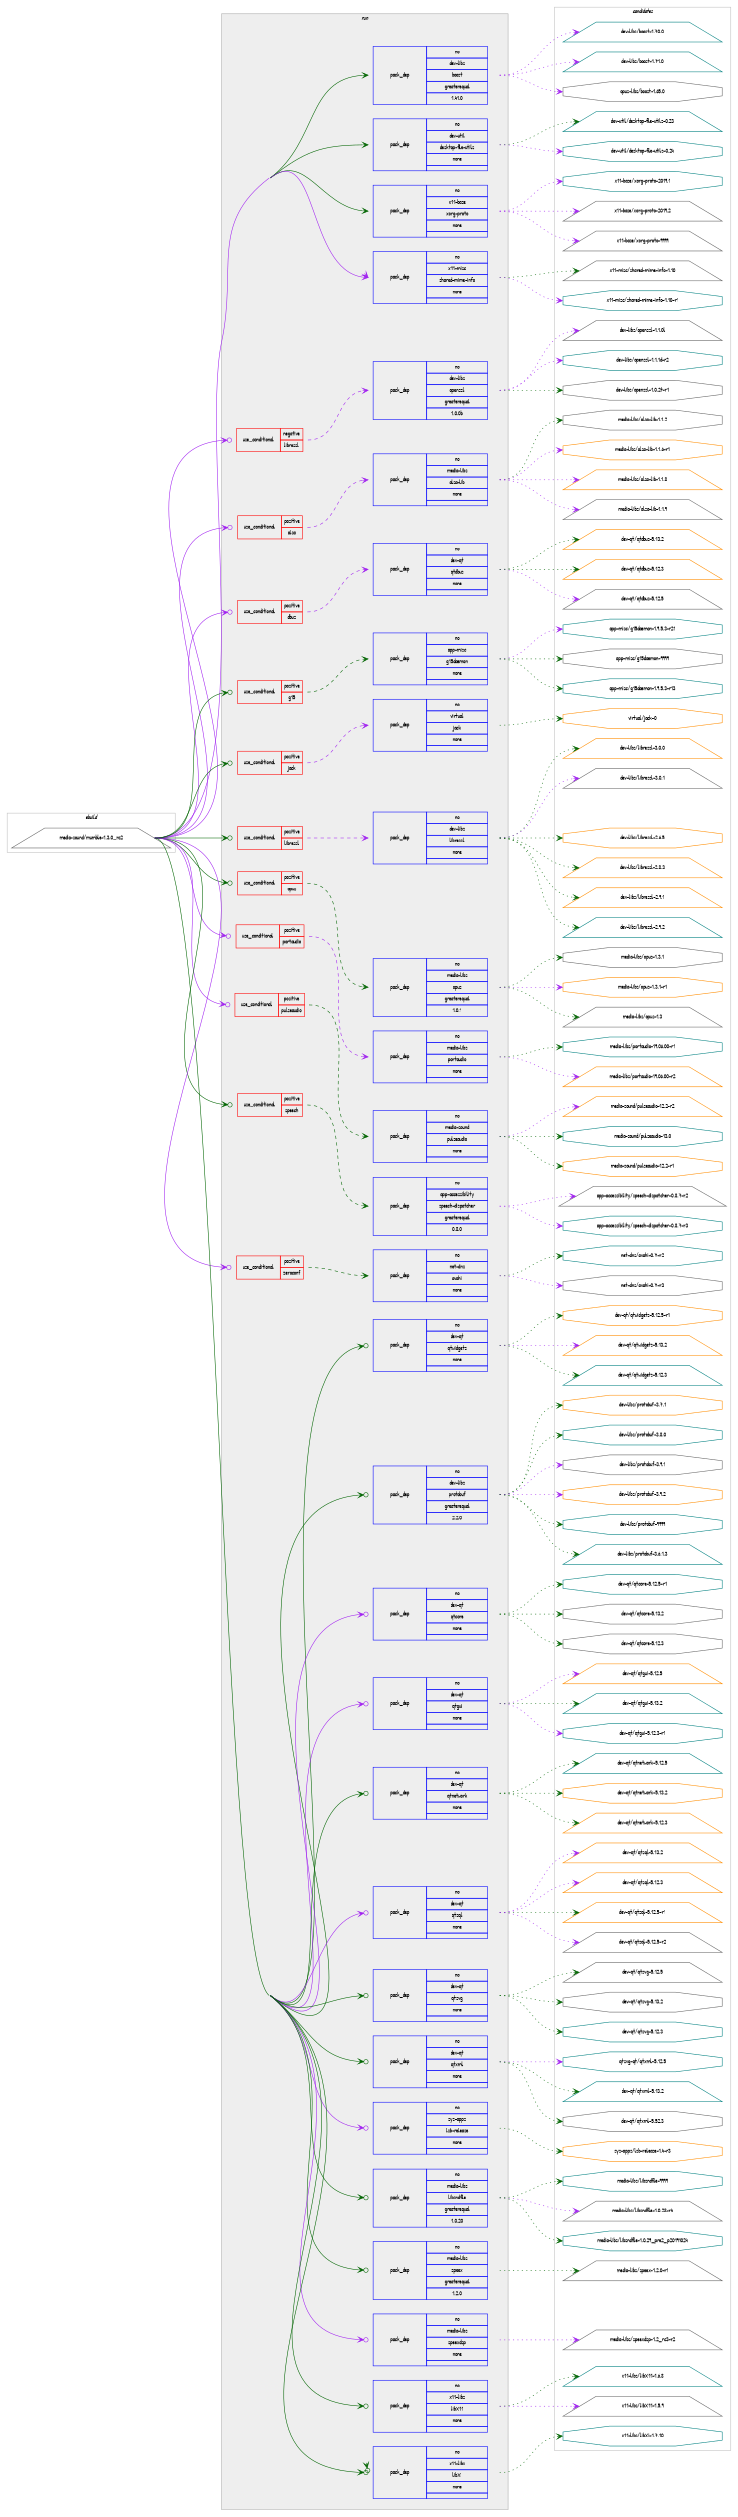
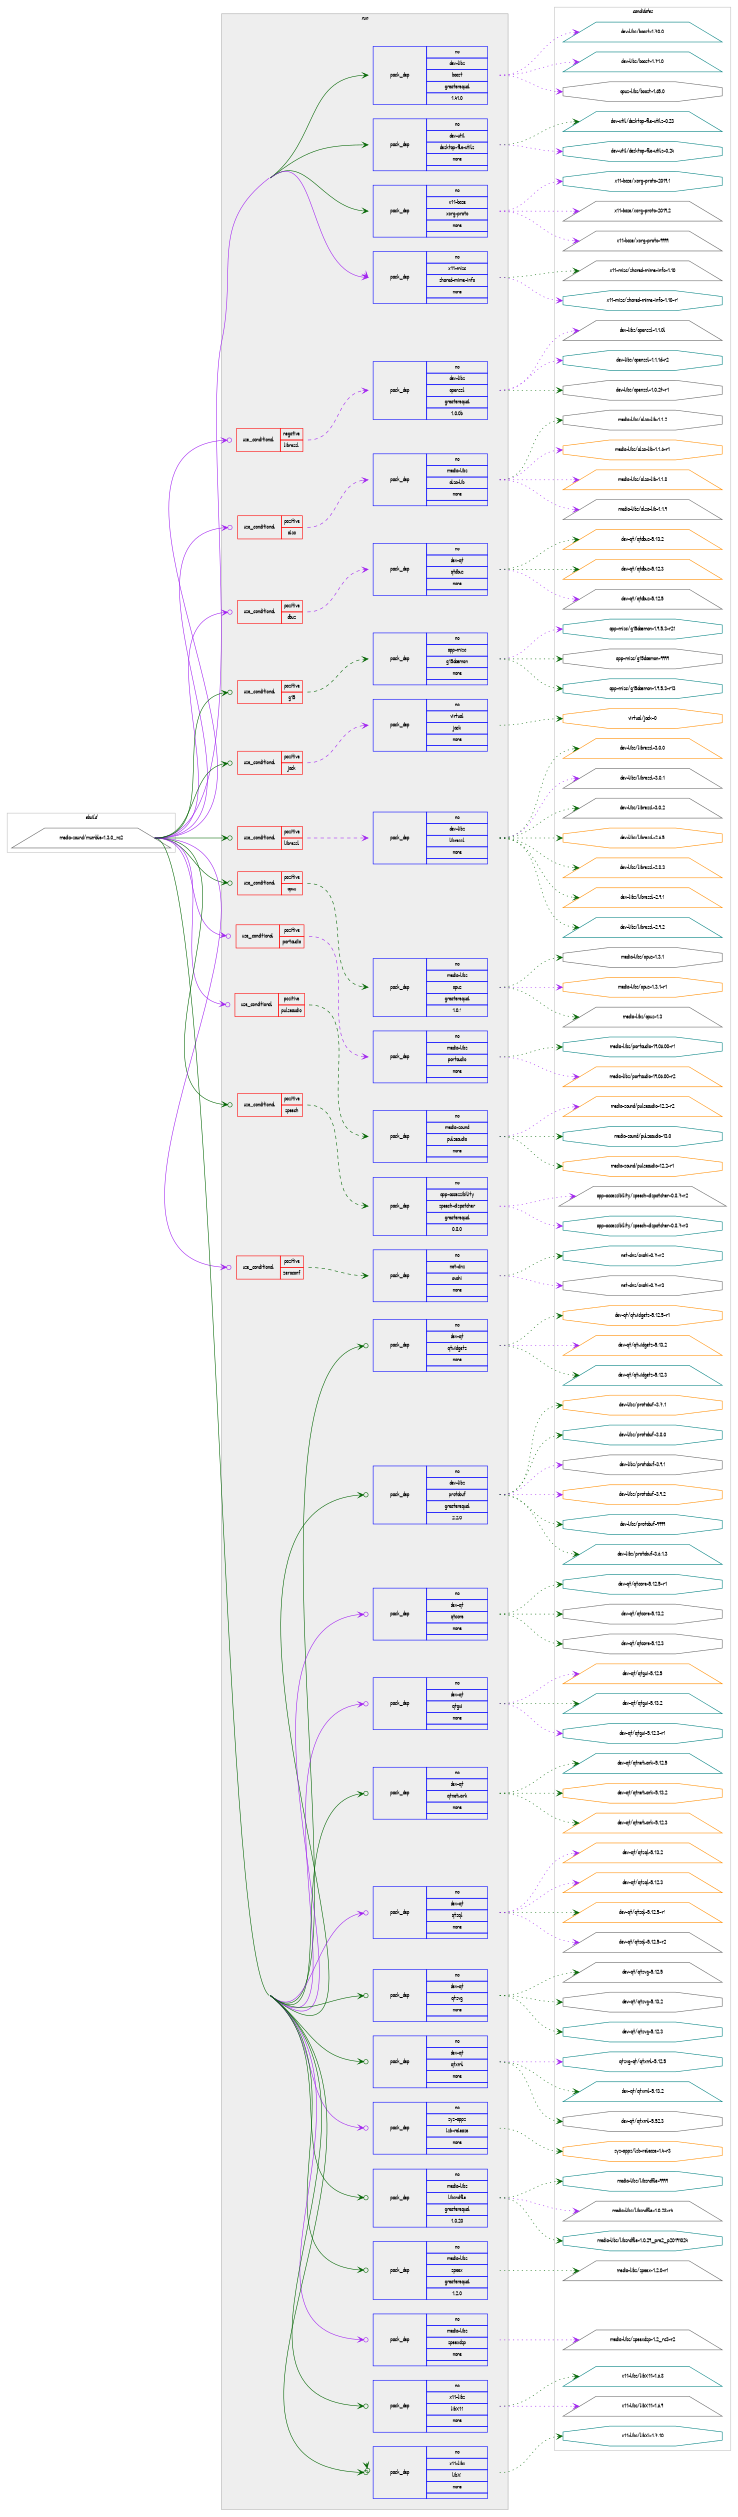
none -> (643, 808)
(643, 2406) -> (643, 2406)
